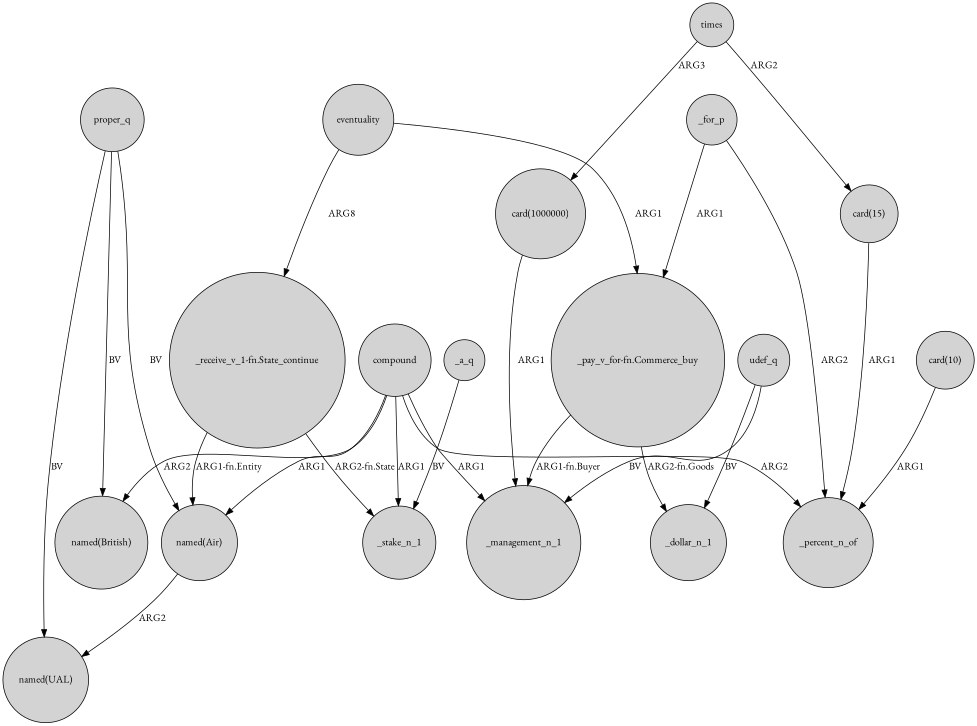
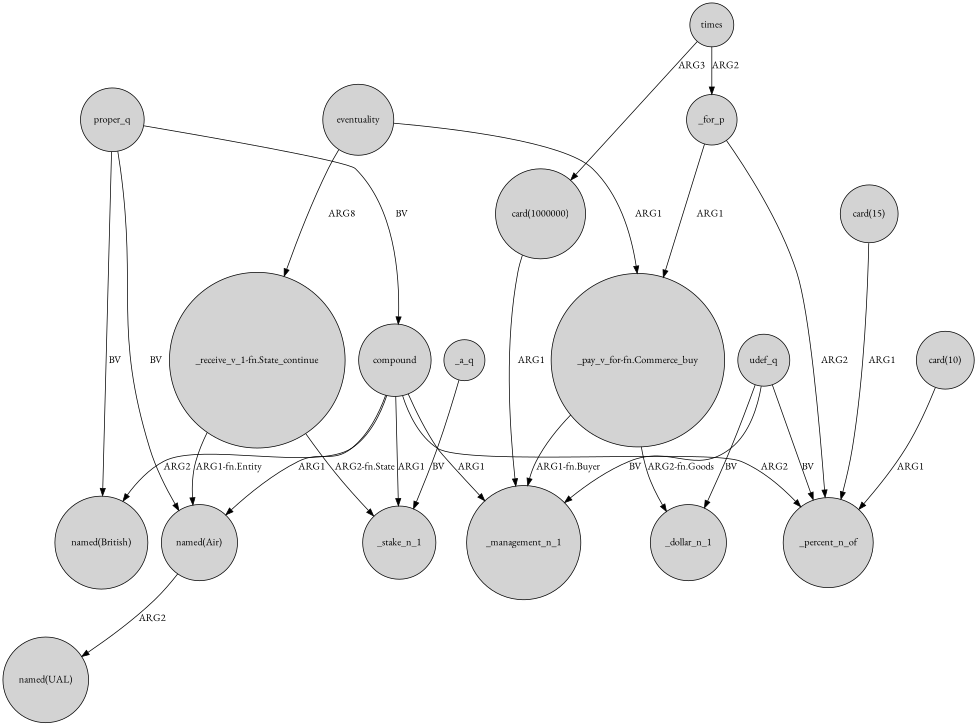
(787, 113) -> (712, 67)
(60, 389) -> (319, 158)
none -> (791, 439)
